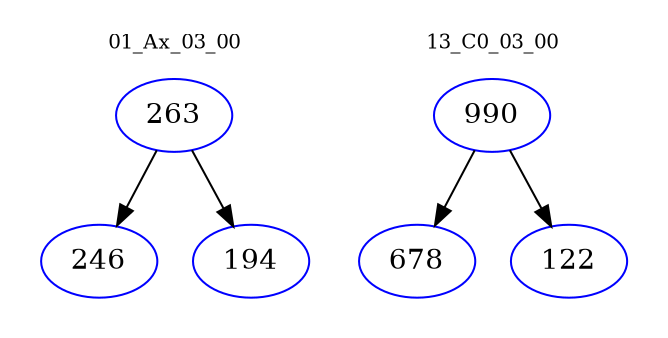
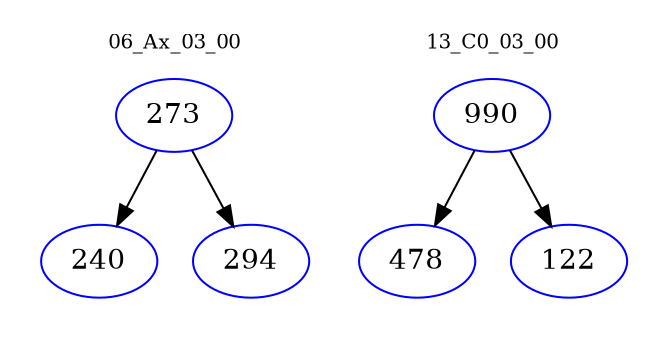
(175, 44) -> (175, 44)
(174, 115) -> (174, 115)
(99, 261) -> (99, 261)
(251, 261) -> (251, 261)
(417, 261) -> (417, 261)
